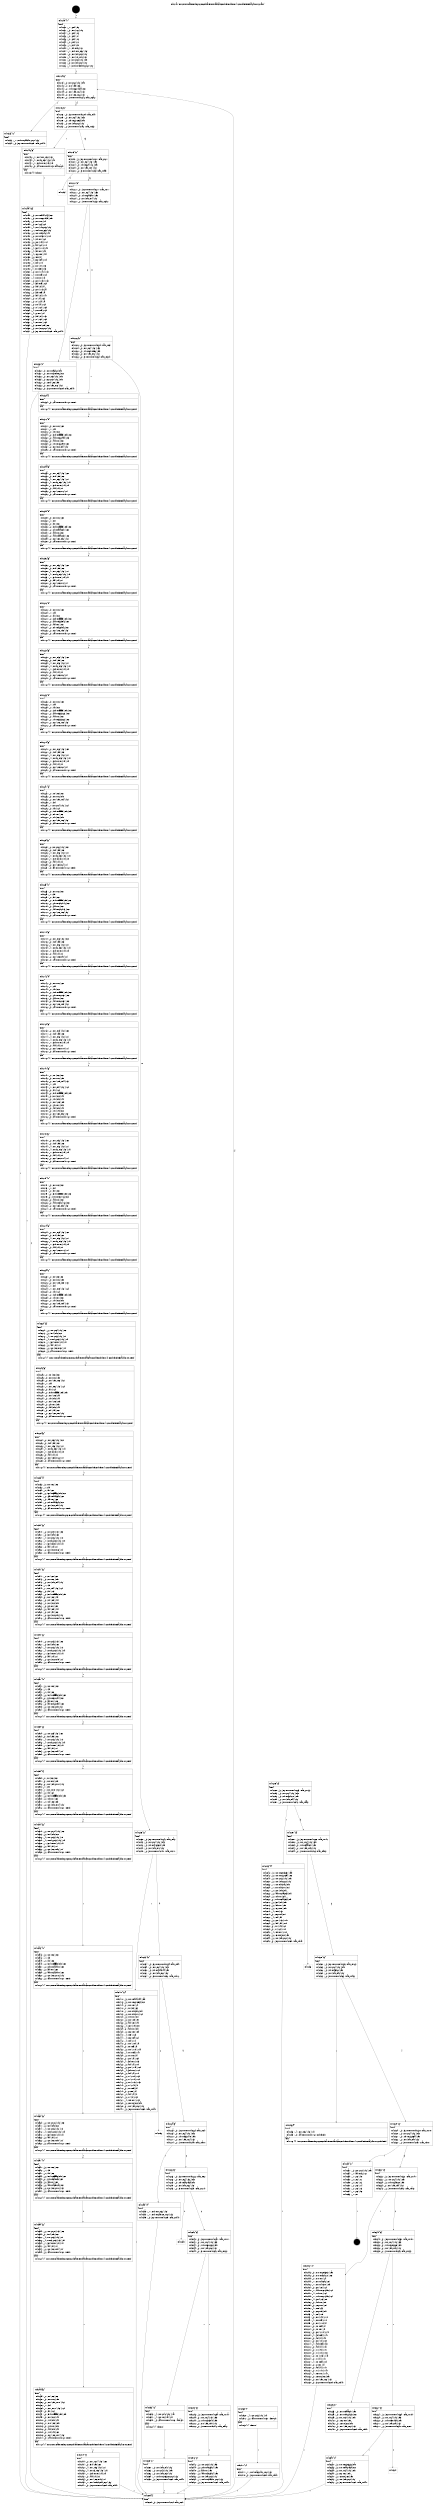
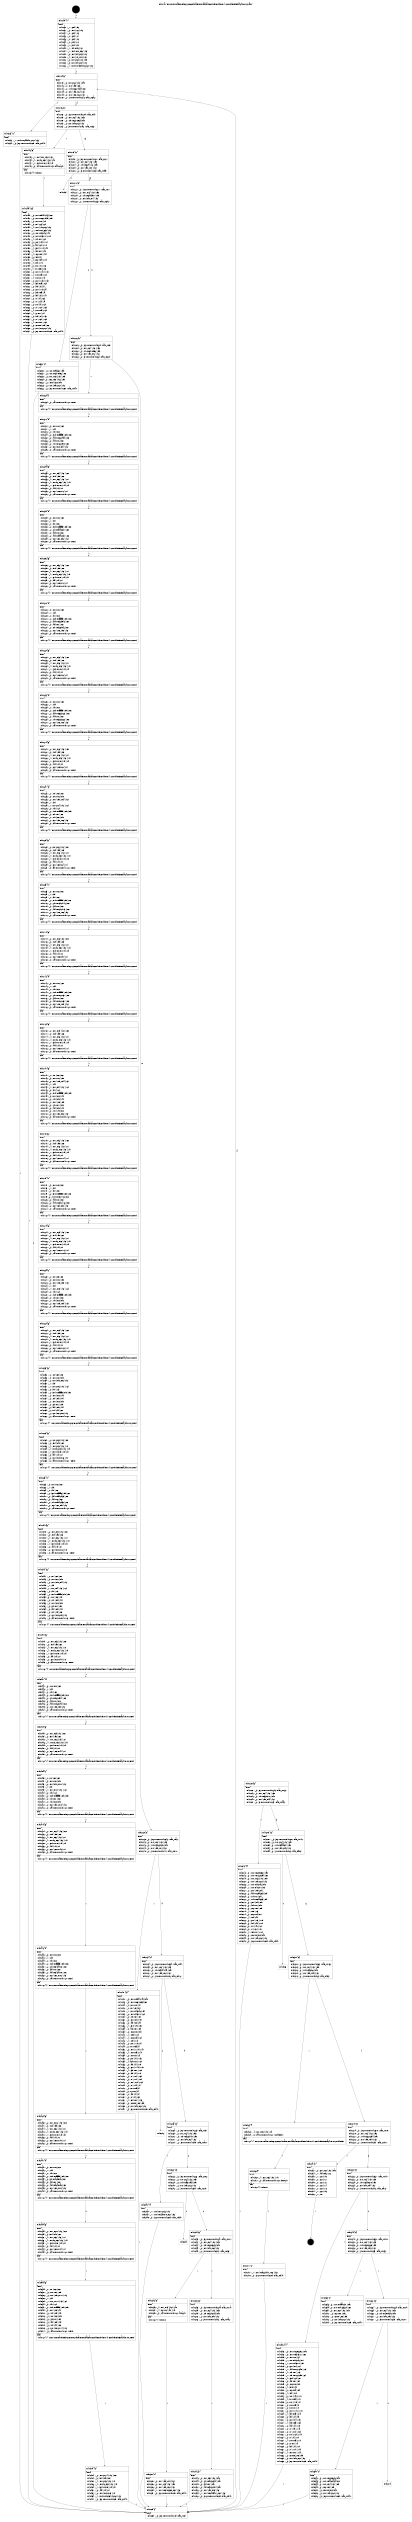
none -> (282, 2156)
